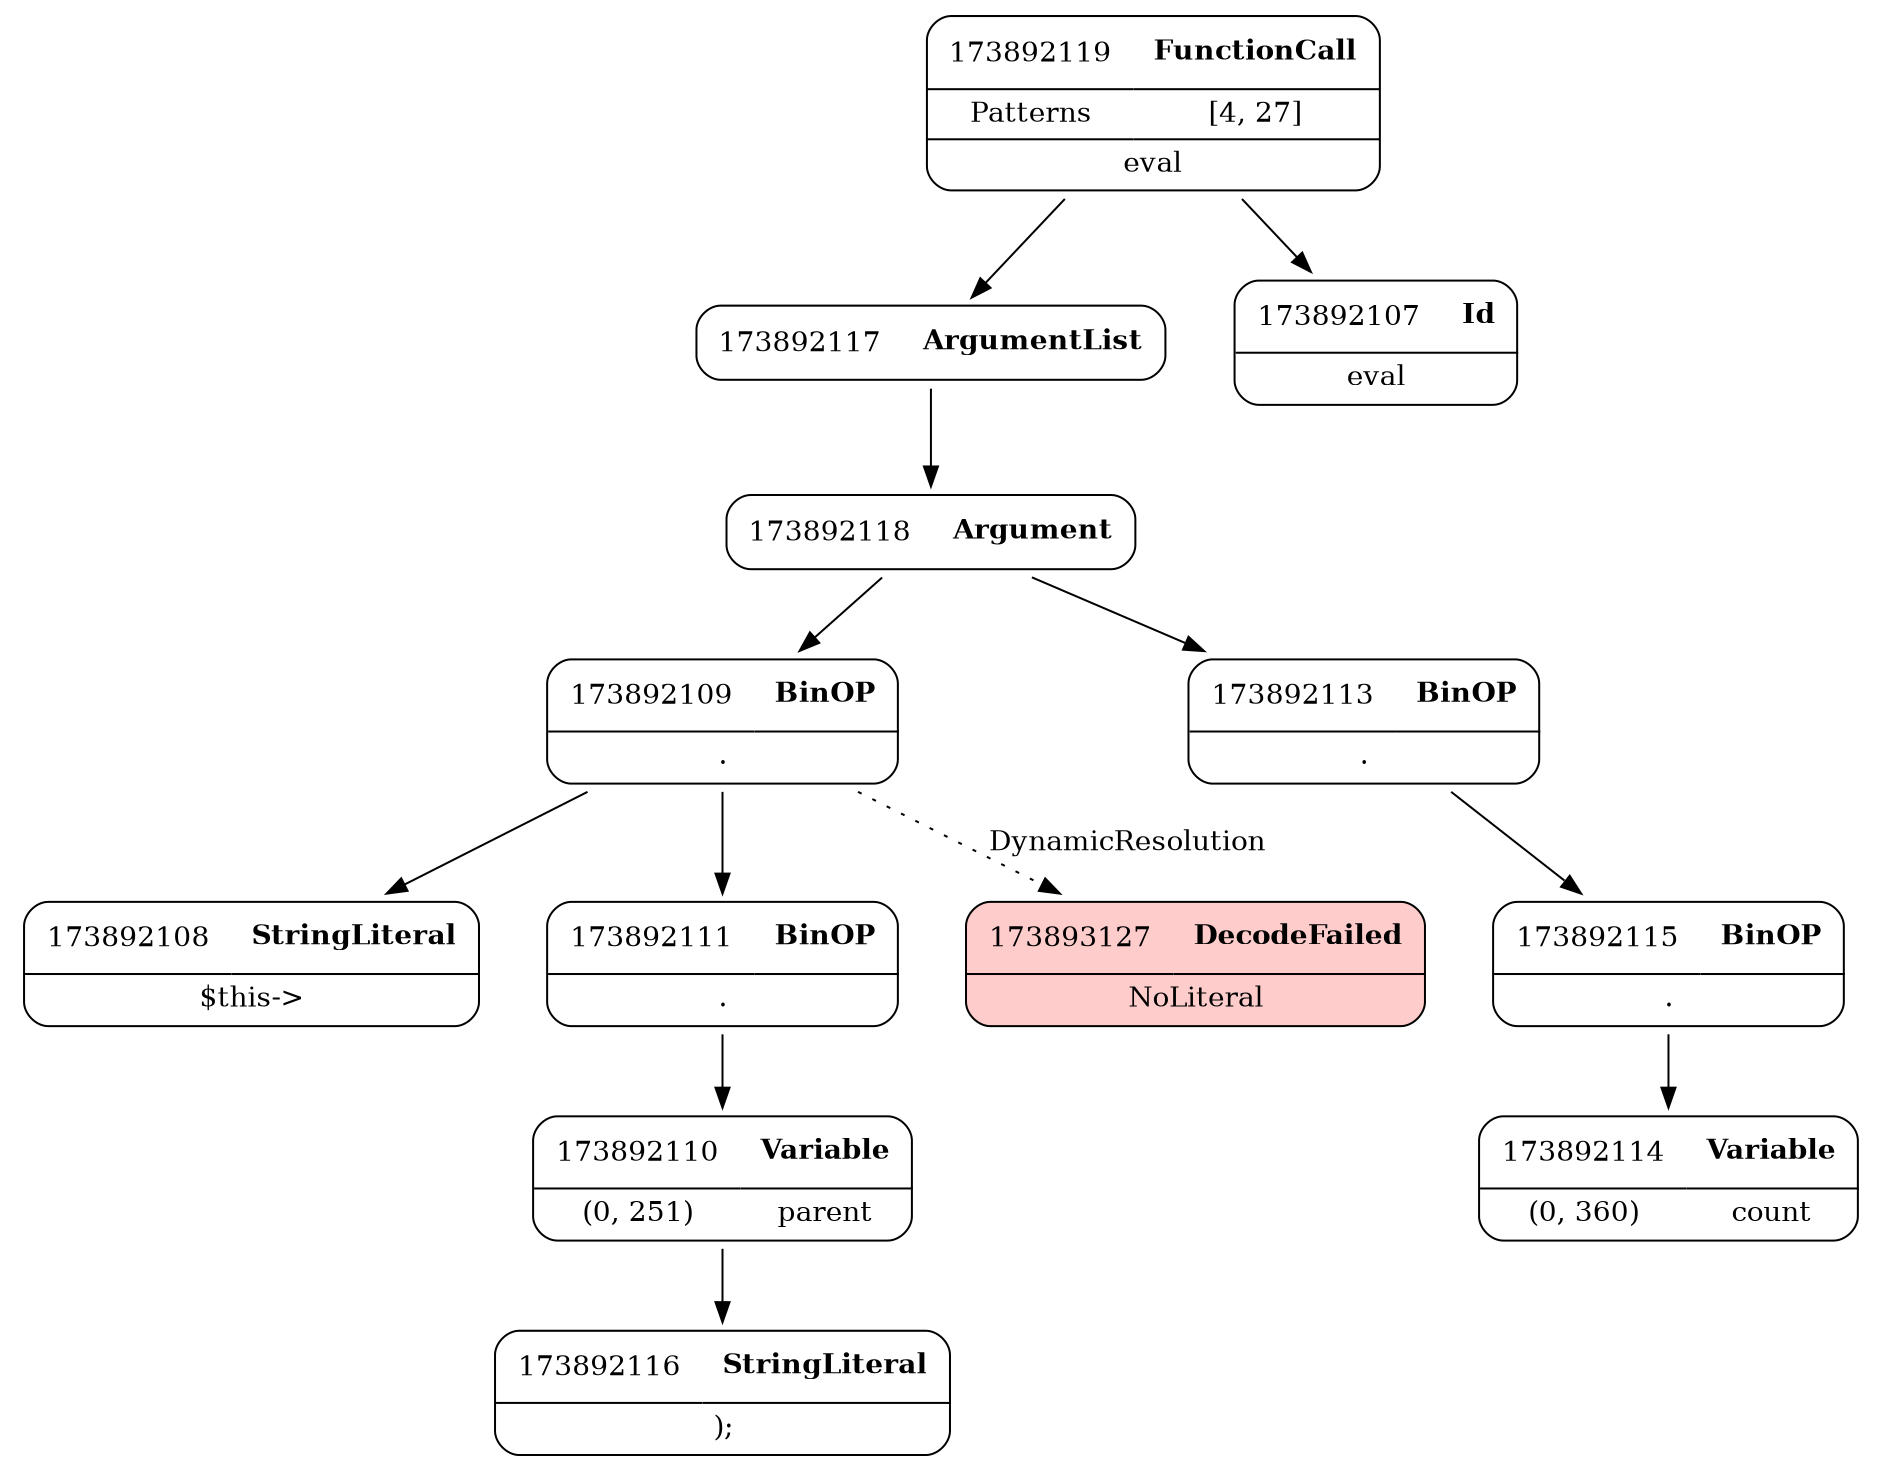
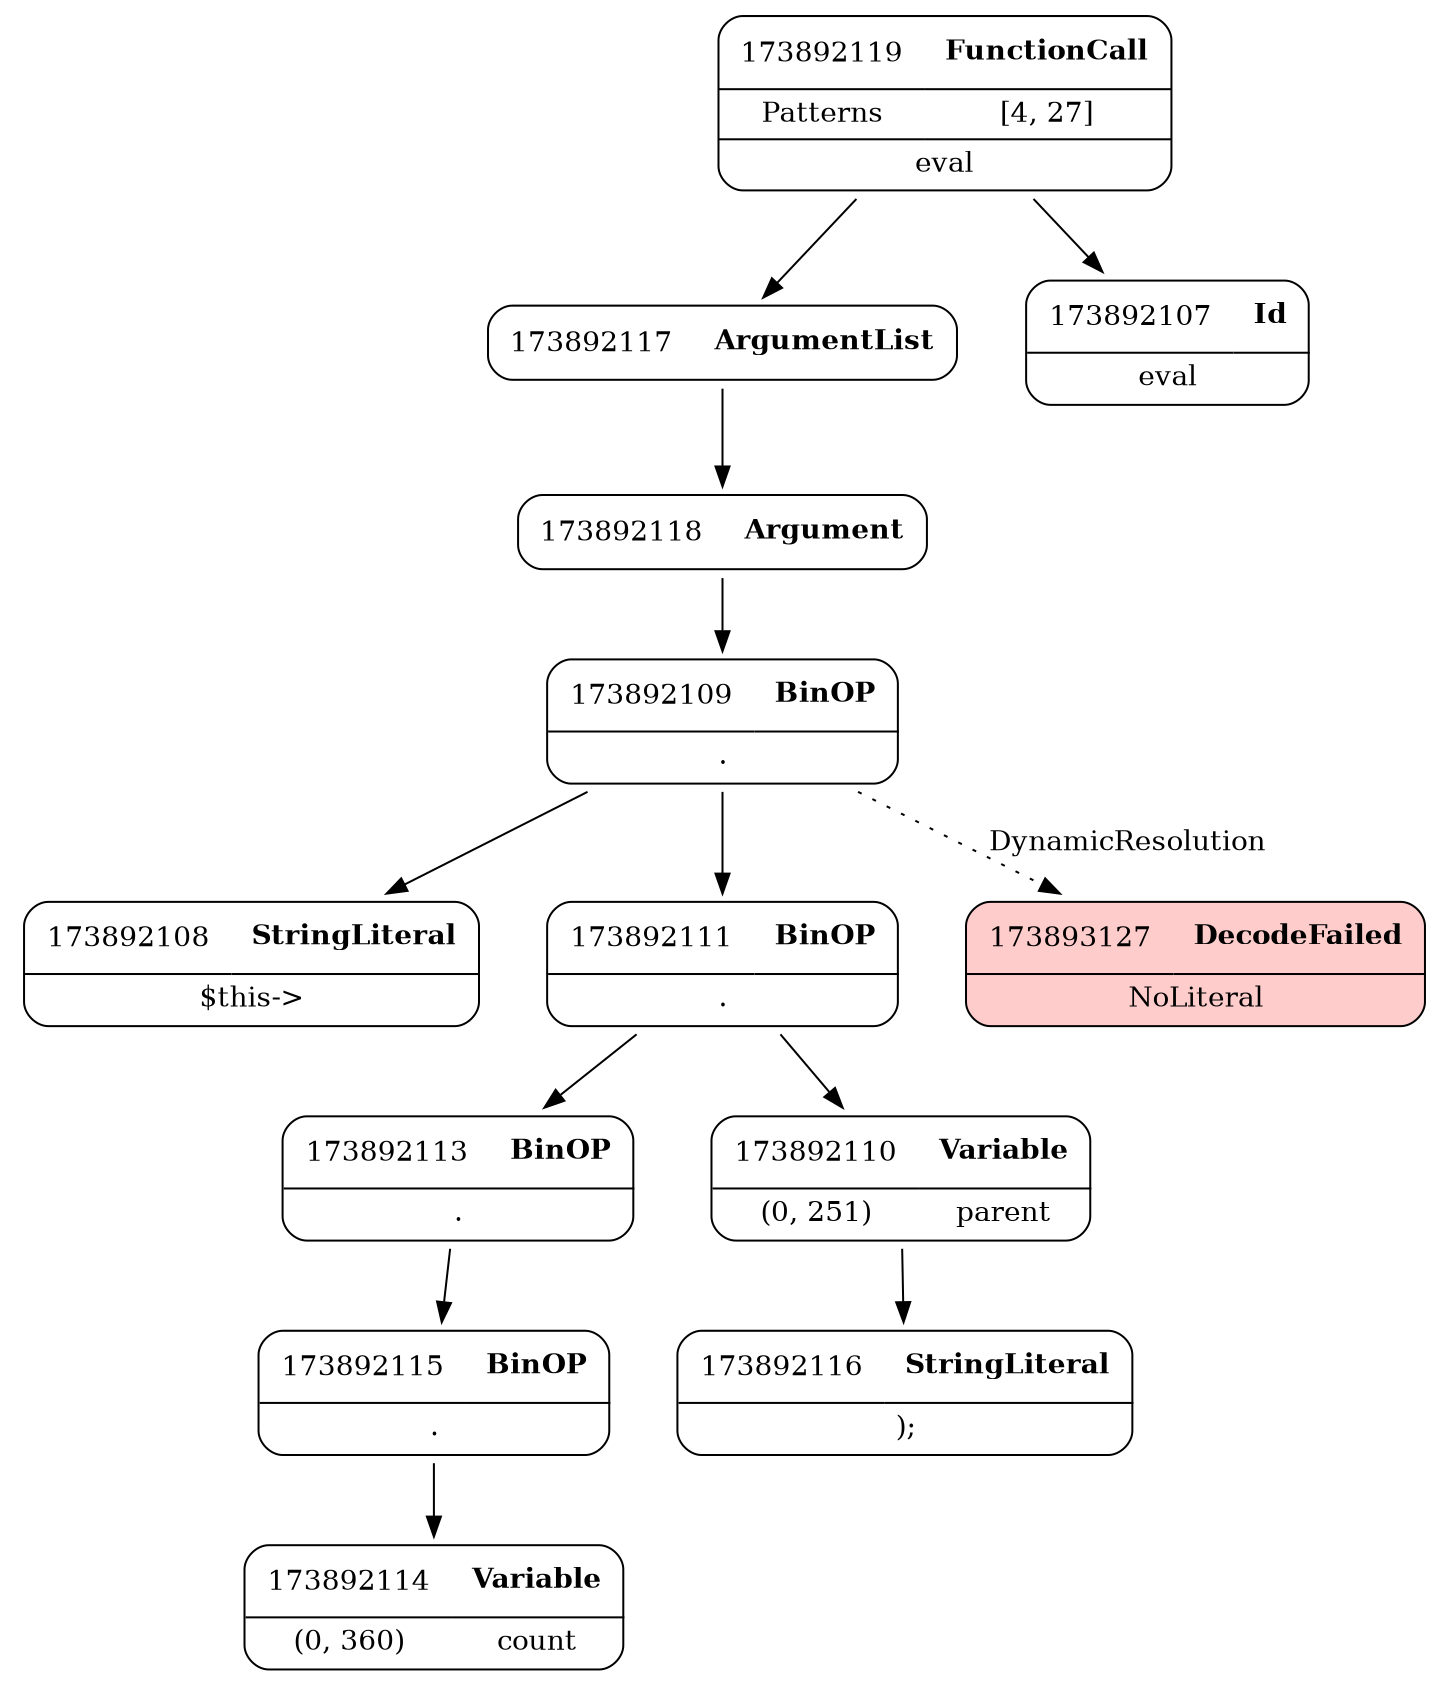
(1108, 610) -> (599, 1065)
